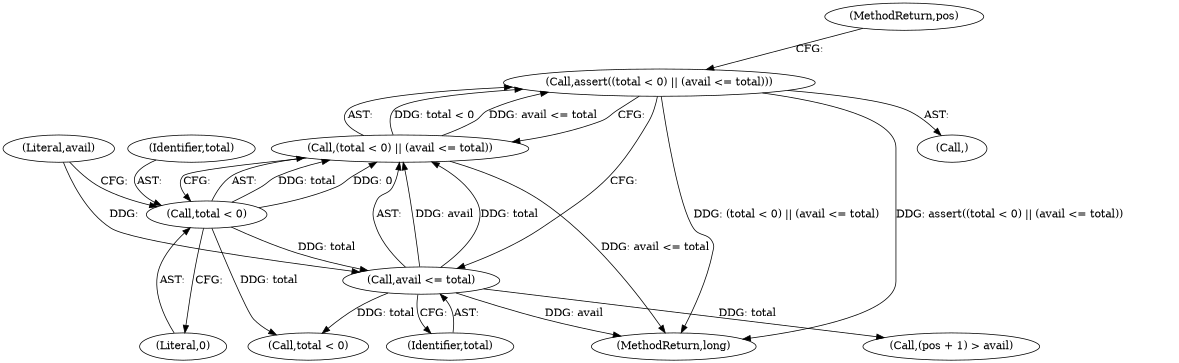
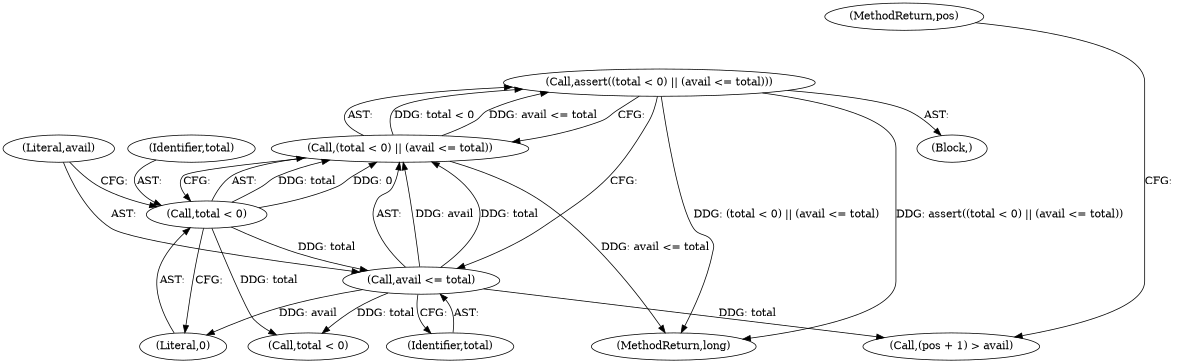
(788, 48) -> (1145, 158)
(952, 149) -> (952, 149)
(126, 215) -> (126, 215)
(534, 316) -> (287, 306)
